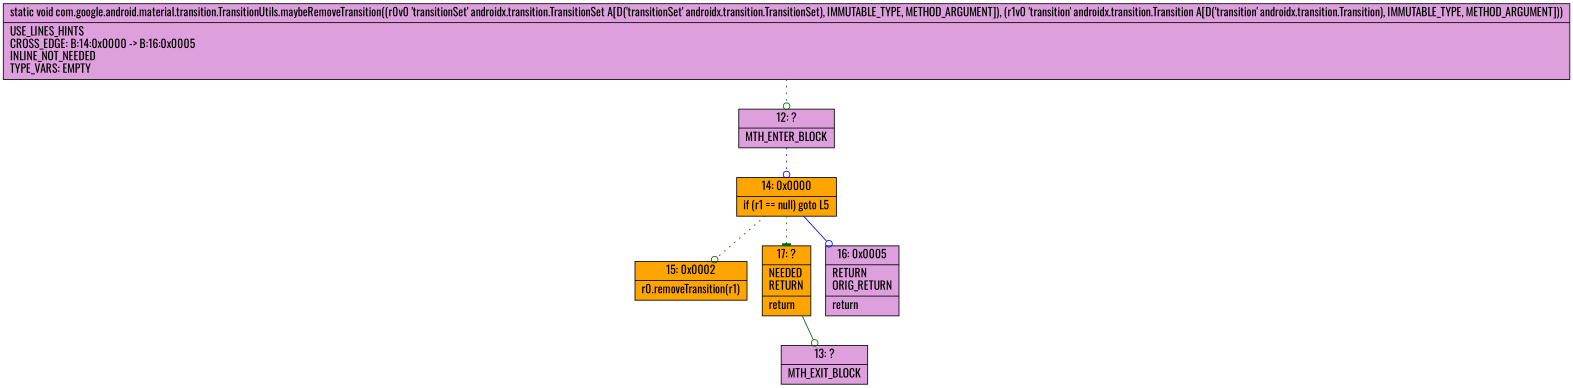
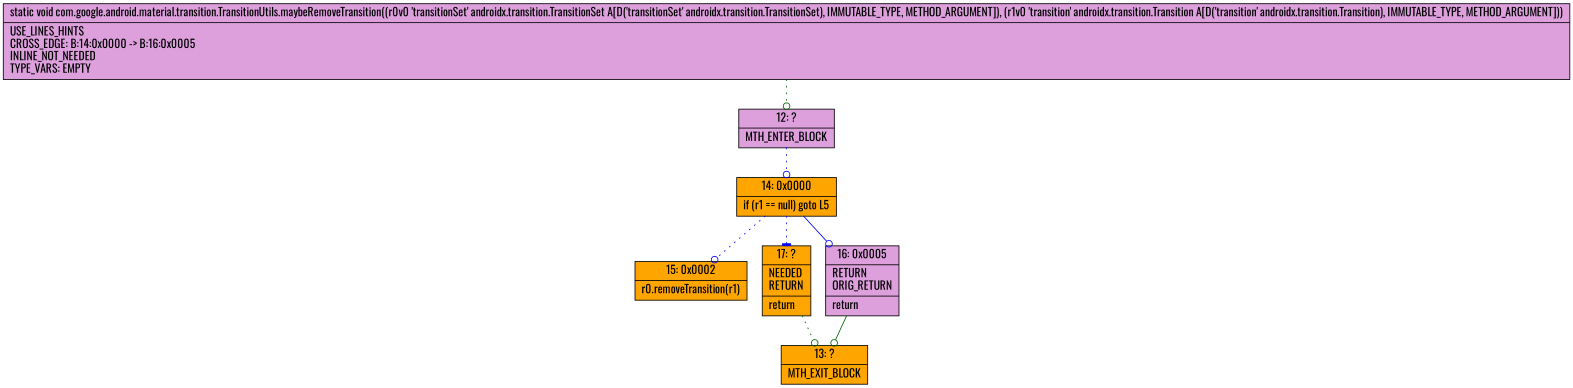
(787, 229) -> (787, 229)
(741, 237) -> (741, 237)
(808, 328) -> (808, 328)
none -> (841, 328)
(824, 365) -> (824, 365)
